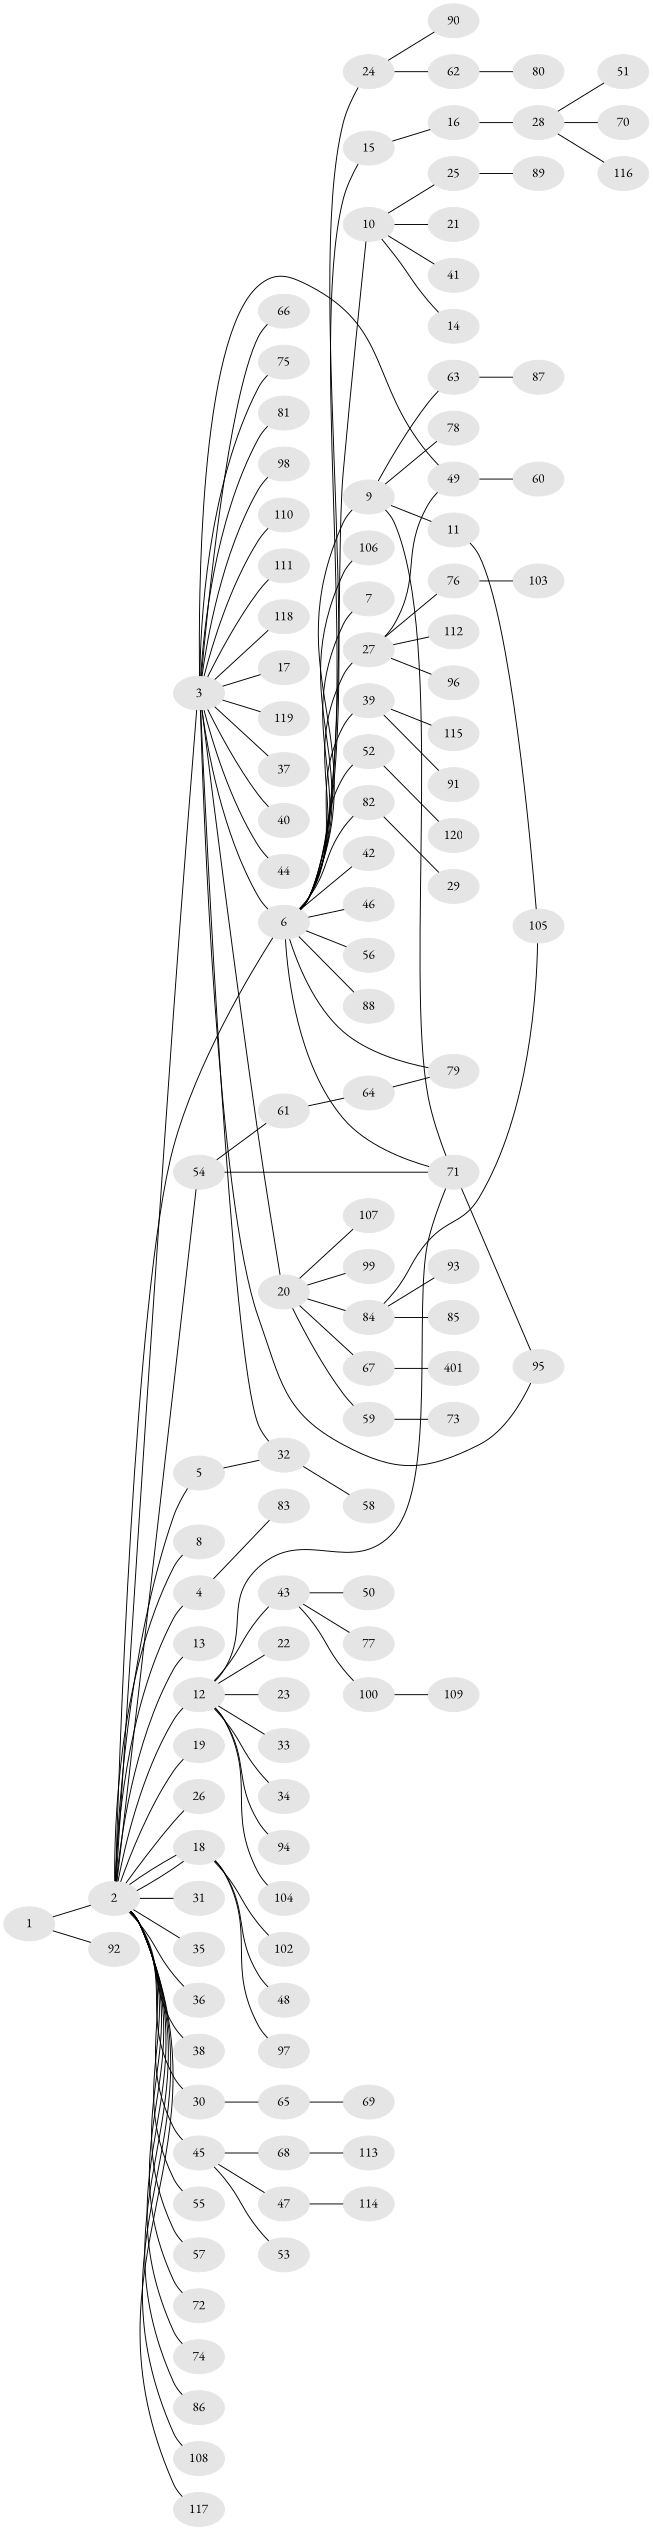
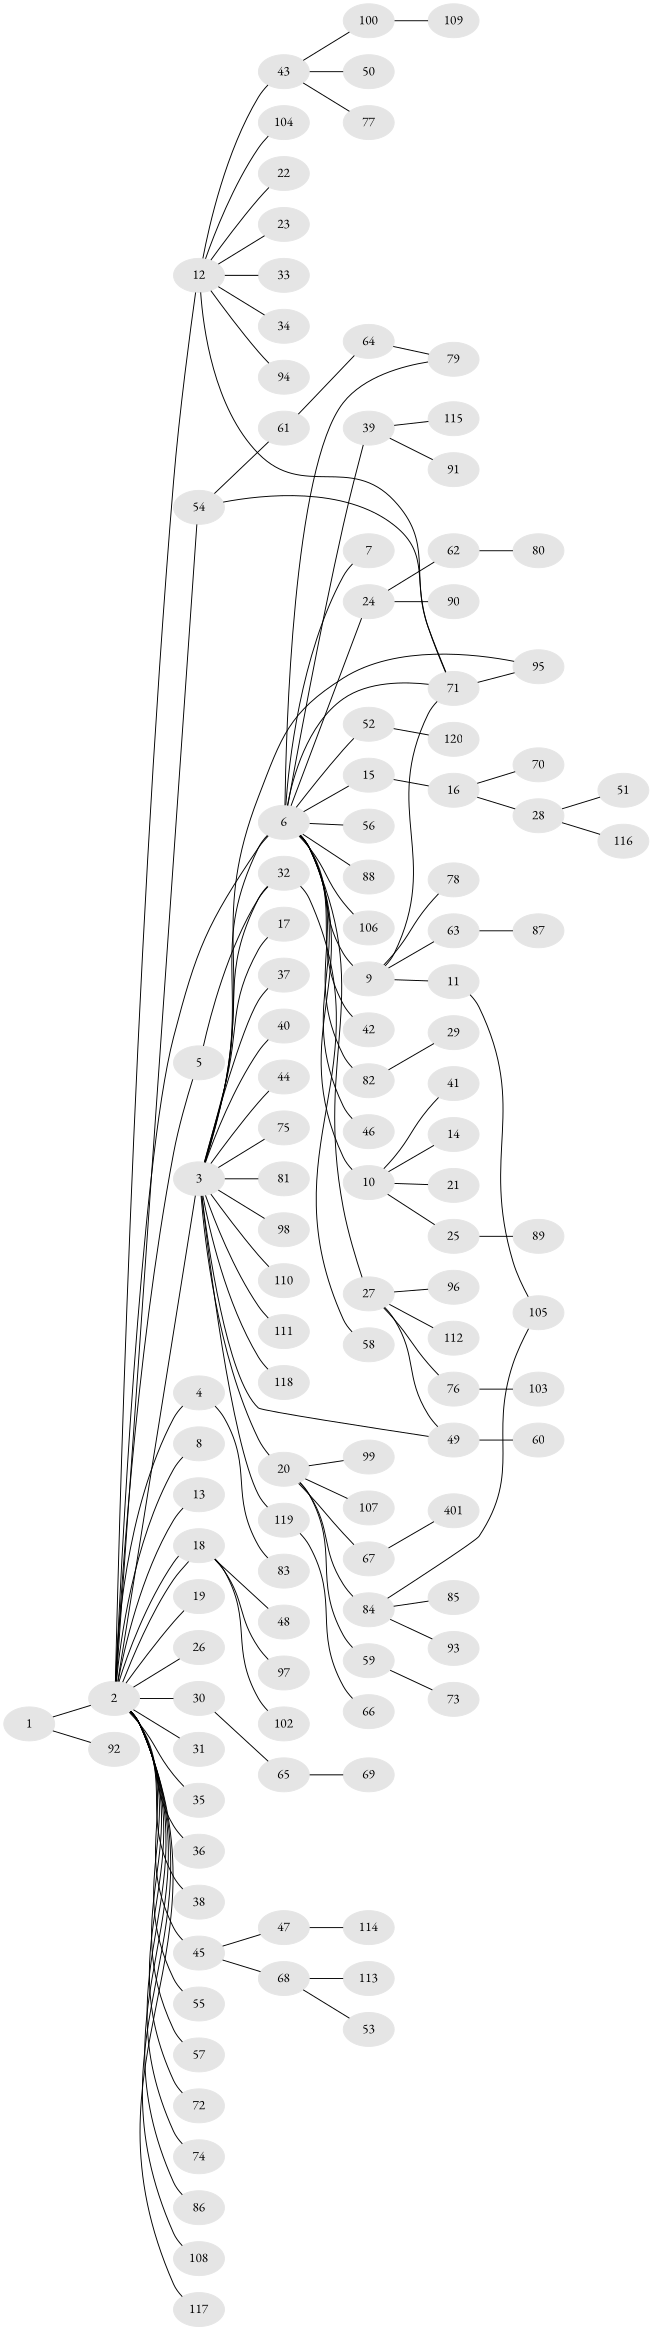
(581, 123) -> (496, 778)
(232, 435) -> (326, 1616)
(241, 2204) -> (326, 2004)
